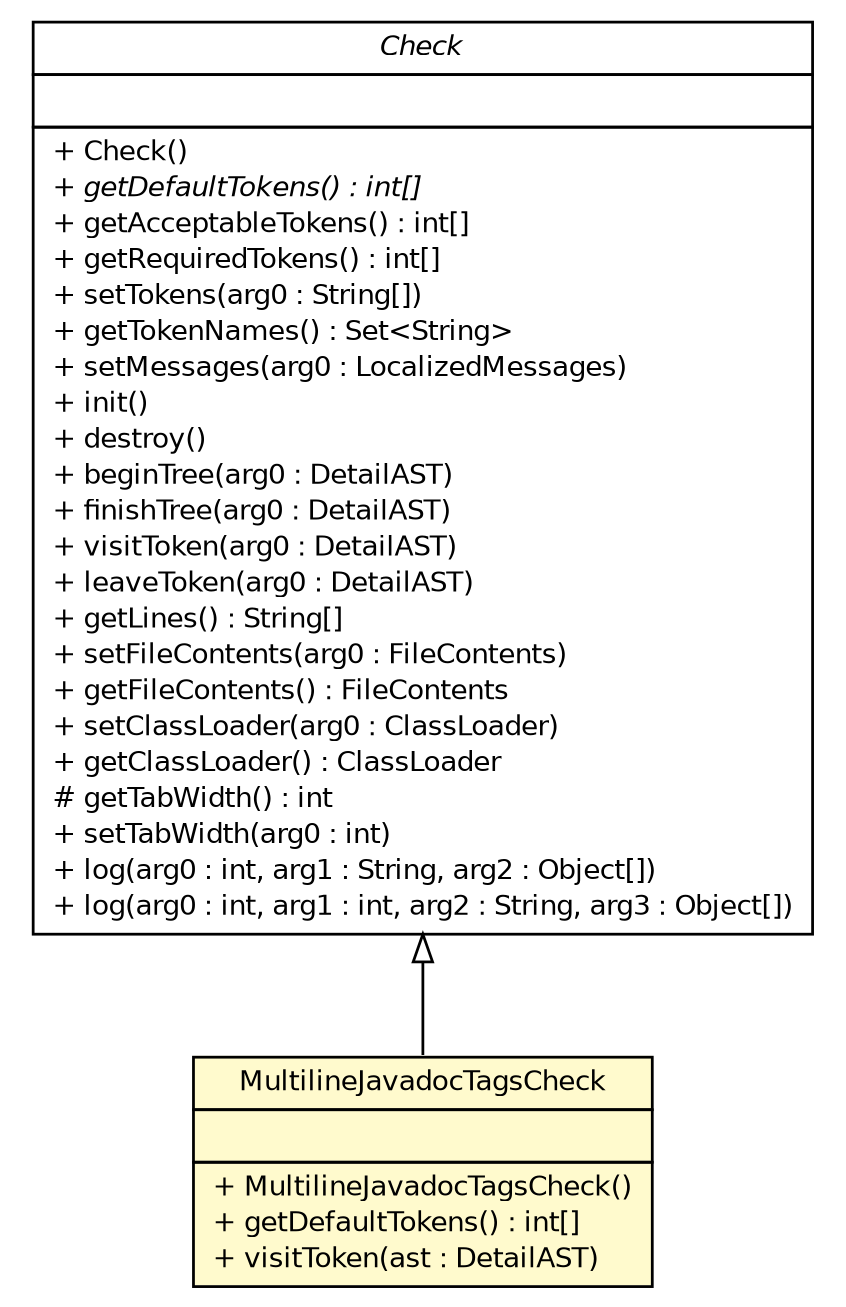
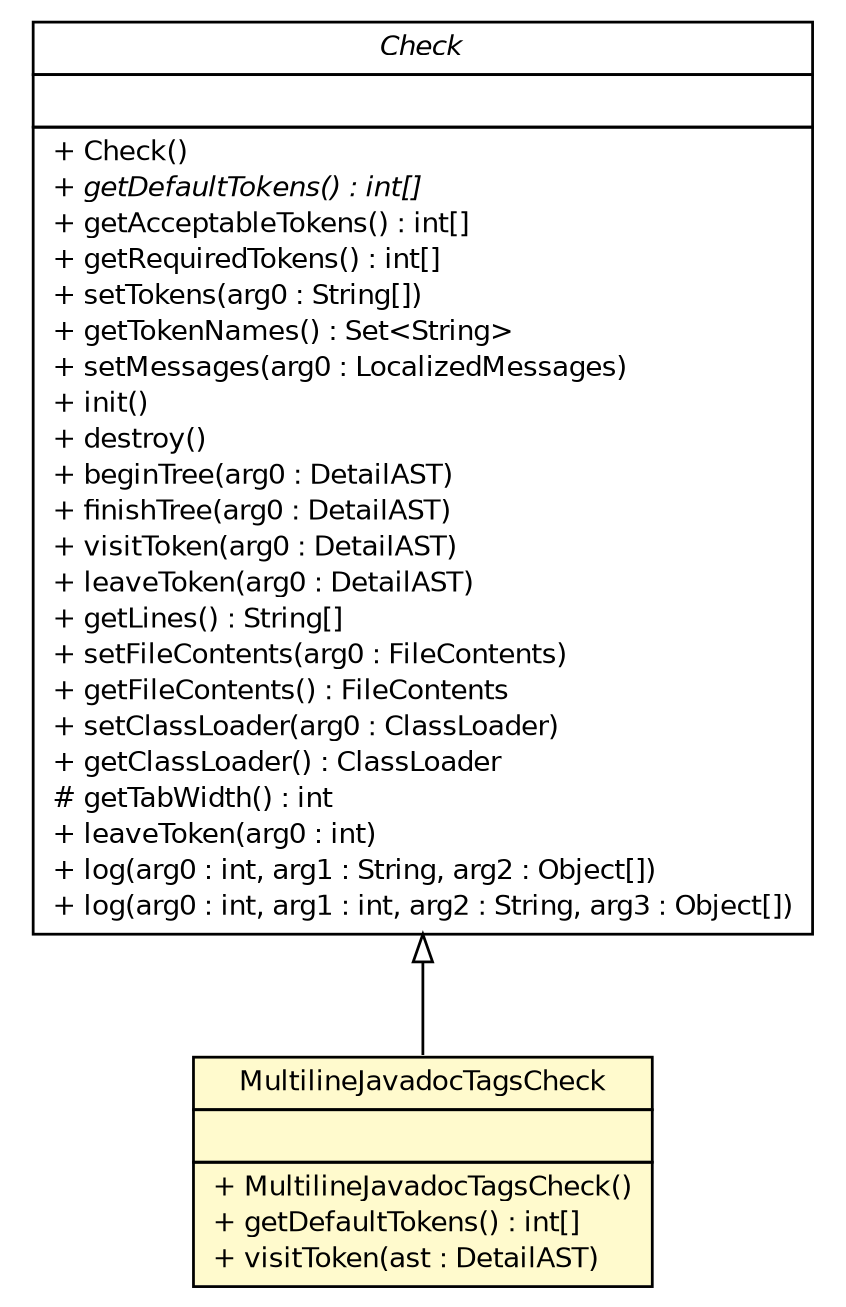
(222, 835) -> (216, 835)
